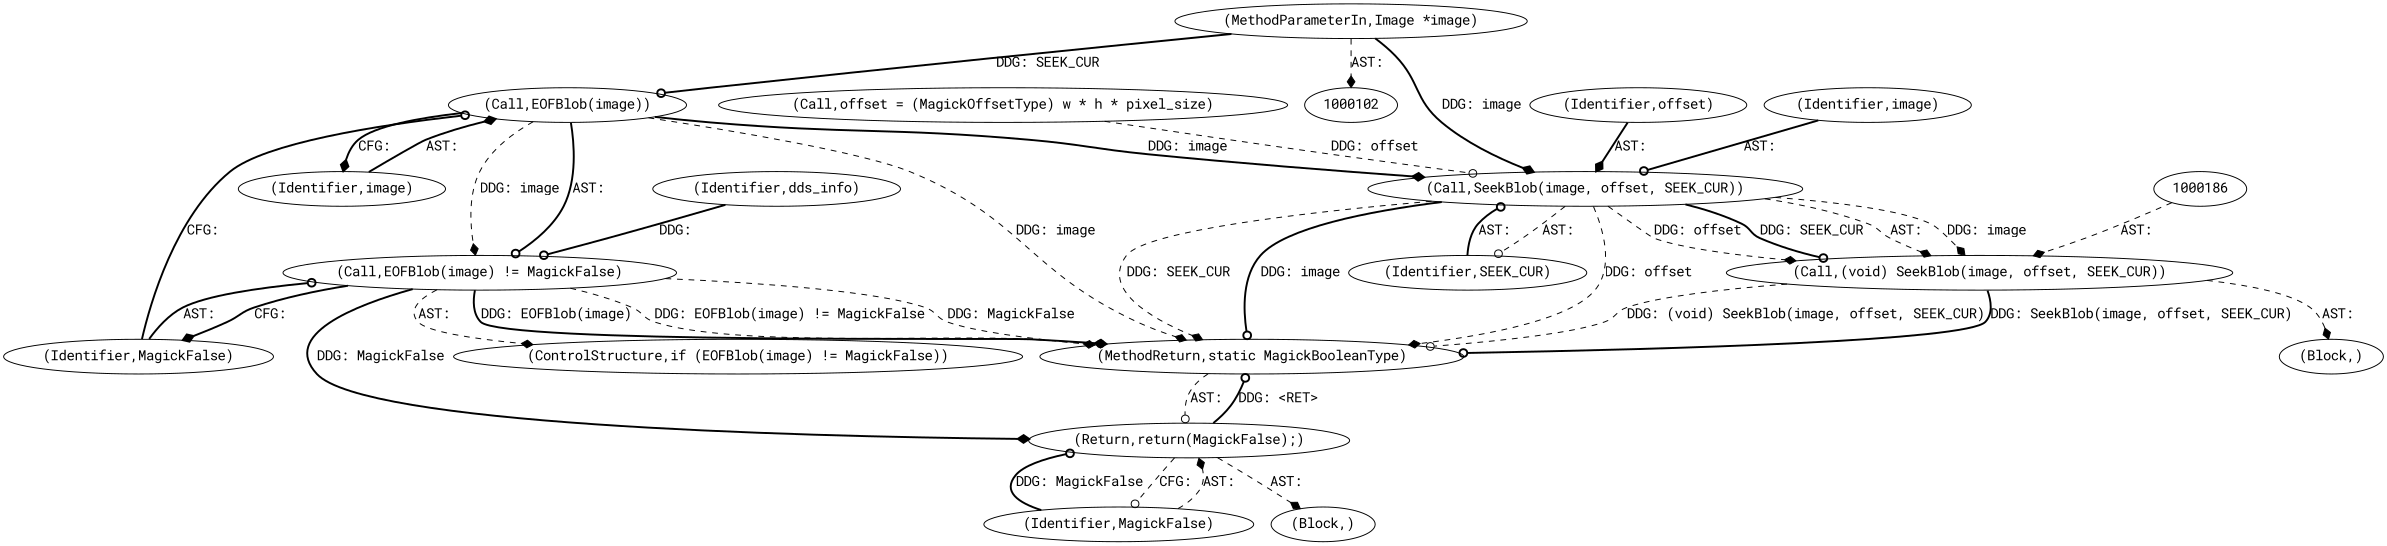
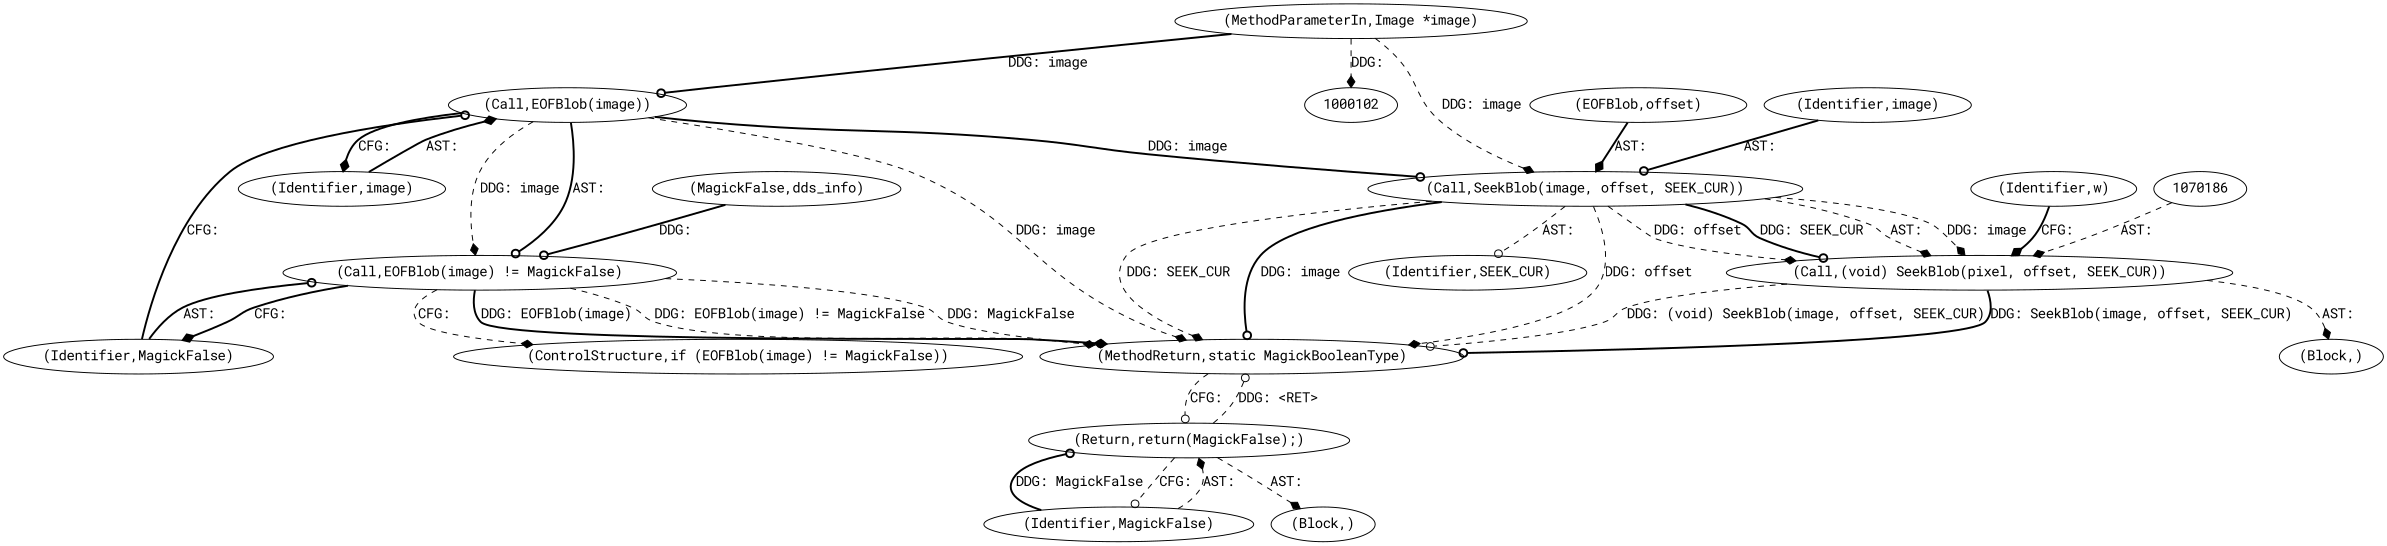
(1048, 63) -> (1048, 63)
(1371, 63) -> (1371, 63)
(1003, 105) -> none
(1638, 105) -> (1638, 105)
(1436, 117) -> (1436, 117)
(1036, 140) -> (1036, 140)
(777, 189) -> (777, 189)
none -> (2054, 189)
(2200, 189) -> (2200, 189)
(1475, 228) -> none
(1980, 273) -> (1980, 273)
(438, 315) -> (438, 315)
(1210, 399) -> (1210, 399)
(1232, 404) -> (1232, 404)
(588, 424) -> none
